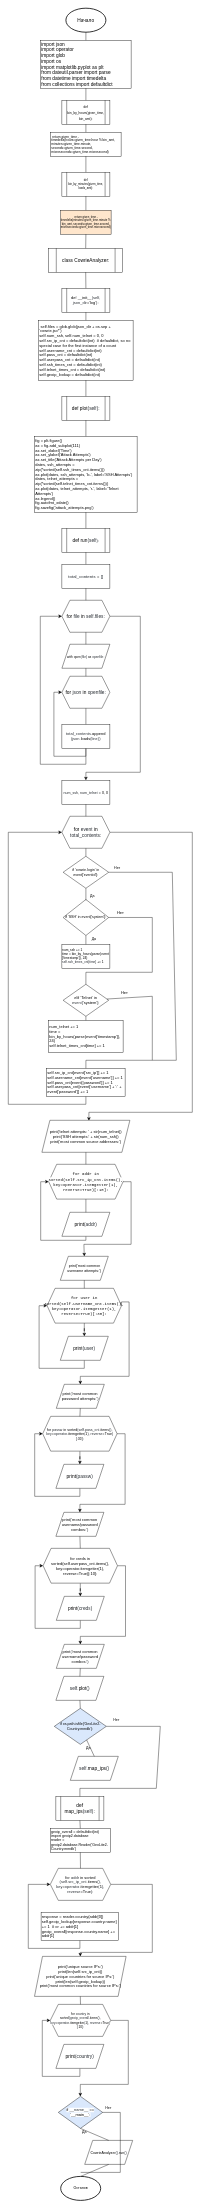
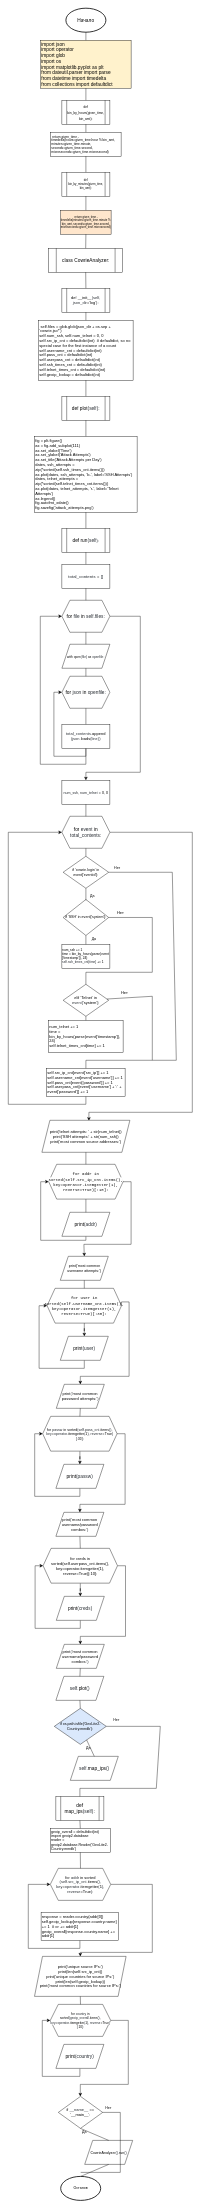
(86, 64) -> (86, 64)
(86, 184) -> (86, 184)
(80, 2112) -> (80, 2112)
